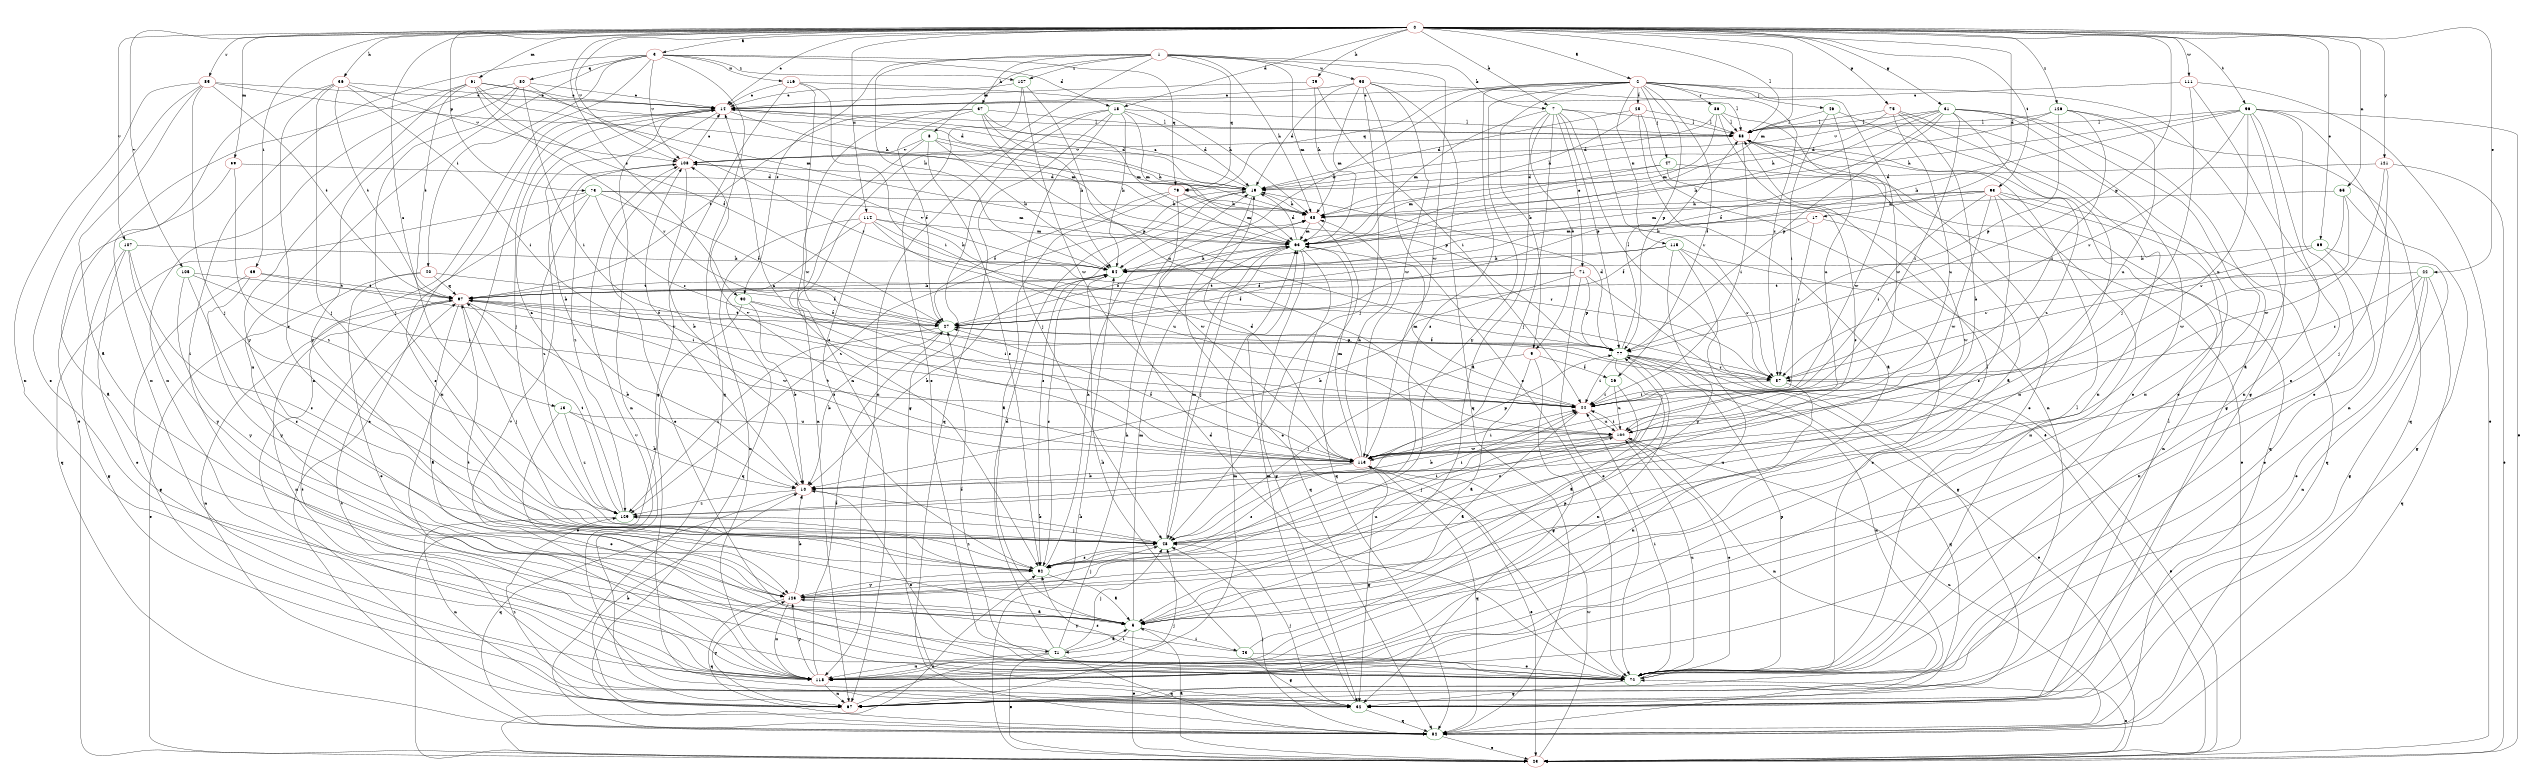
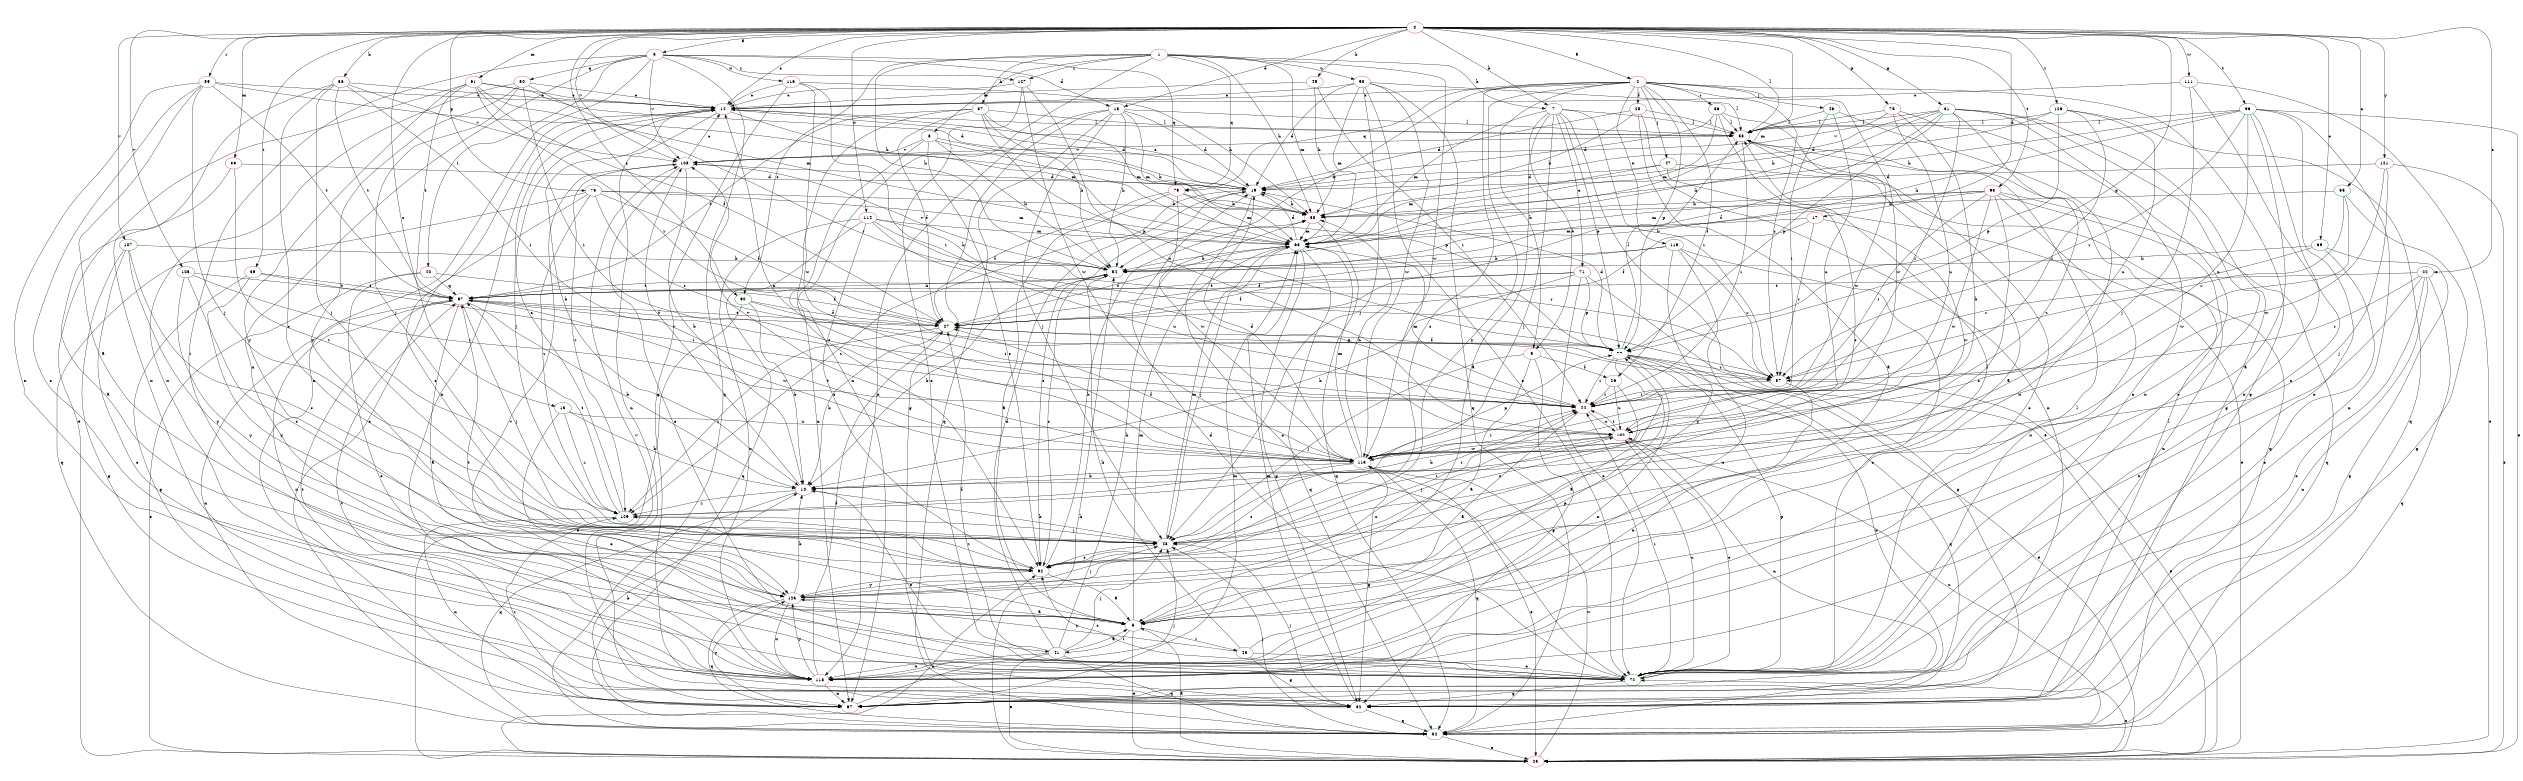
(1614, 381) -> (1614, 381)
(1701, 545) -> none
